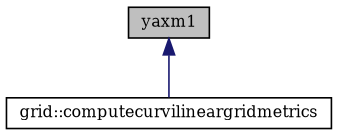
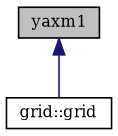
(169, 113) -> (59, 113)
